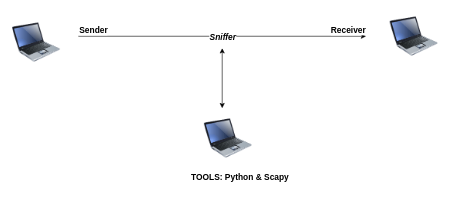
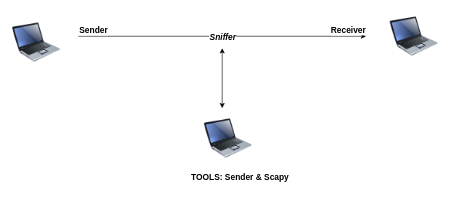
(240, 177) -> (240, 177)
